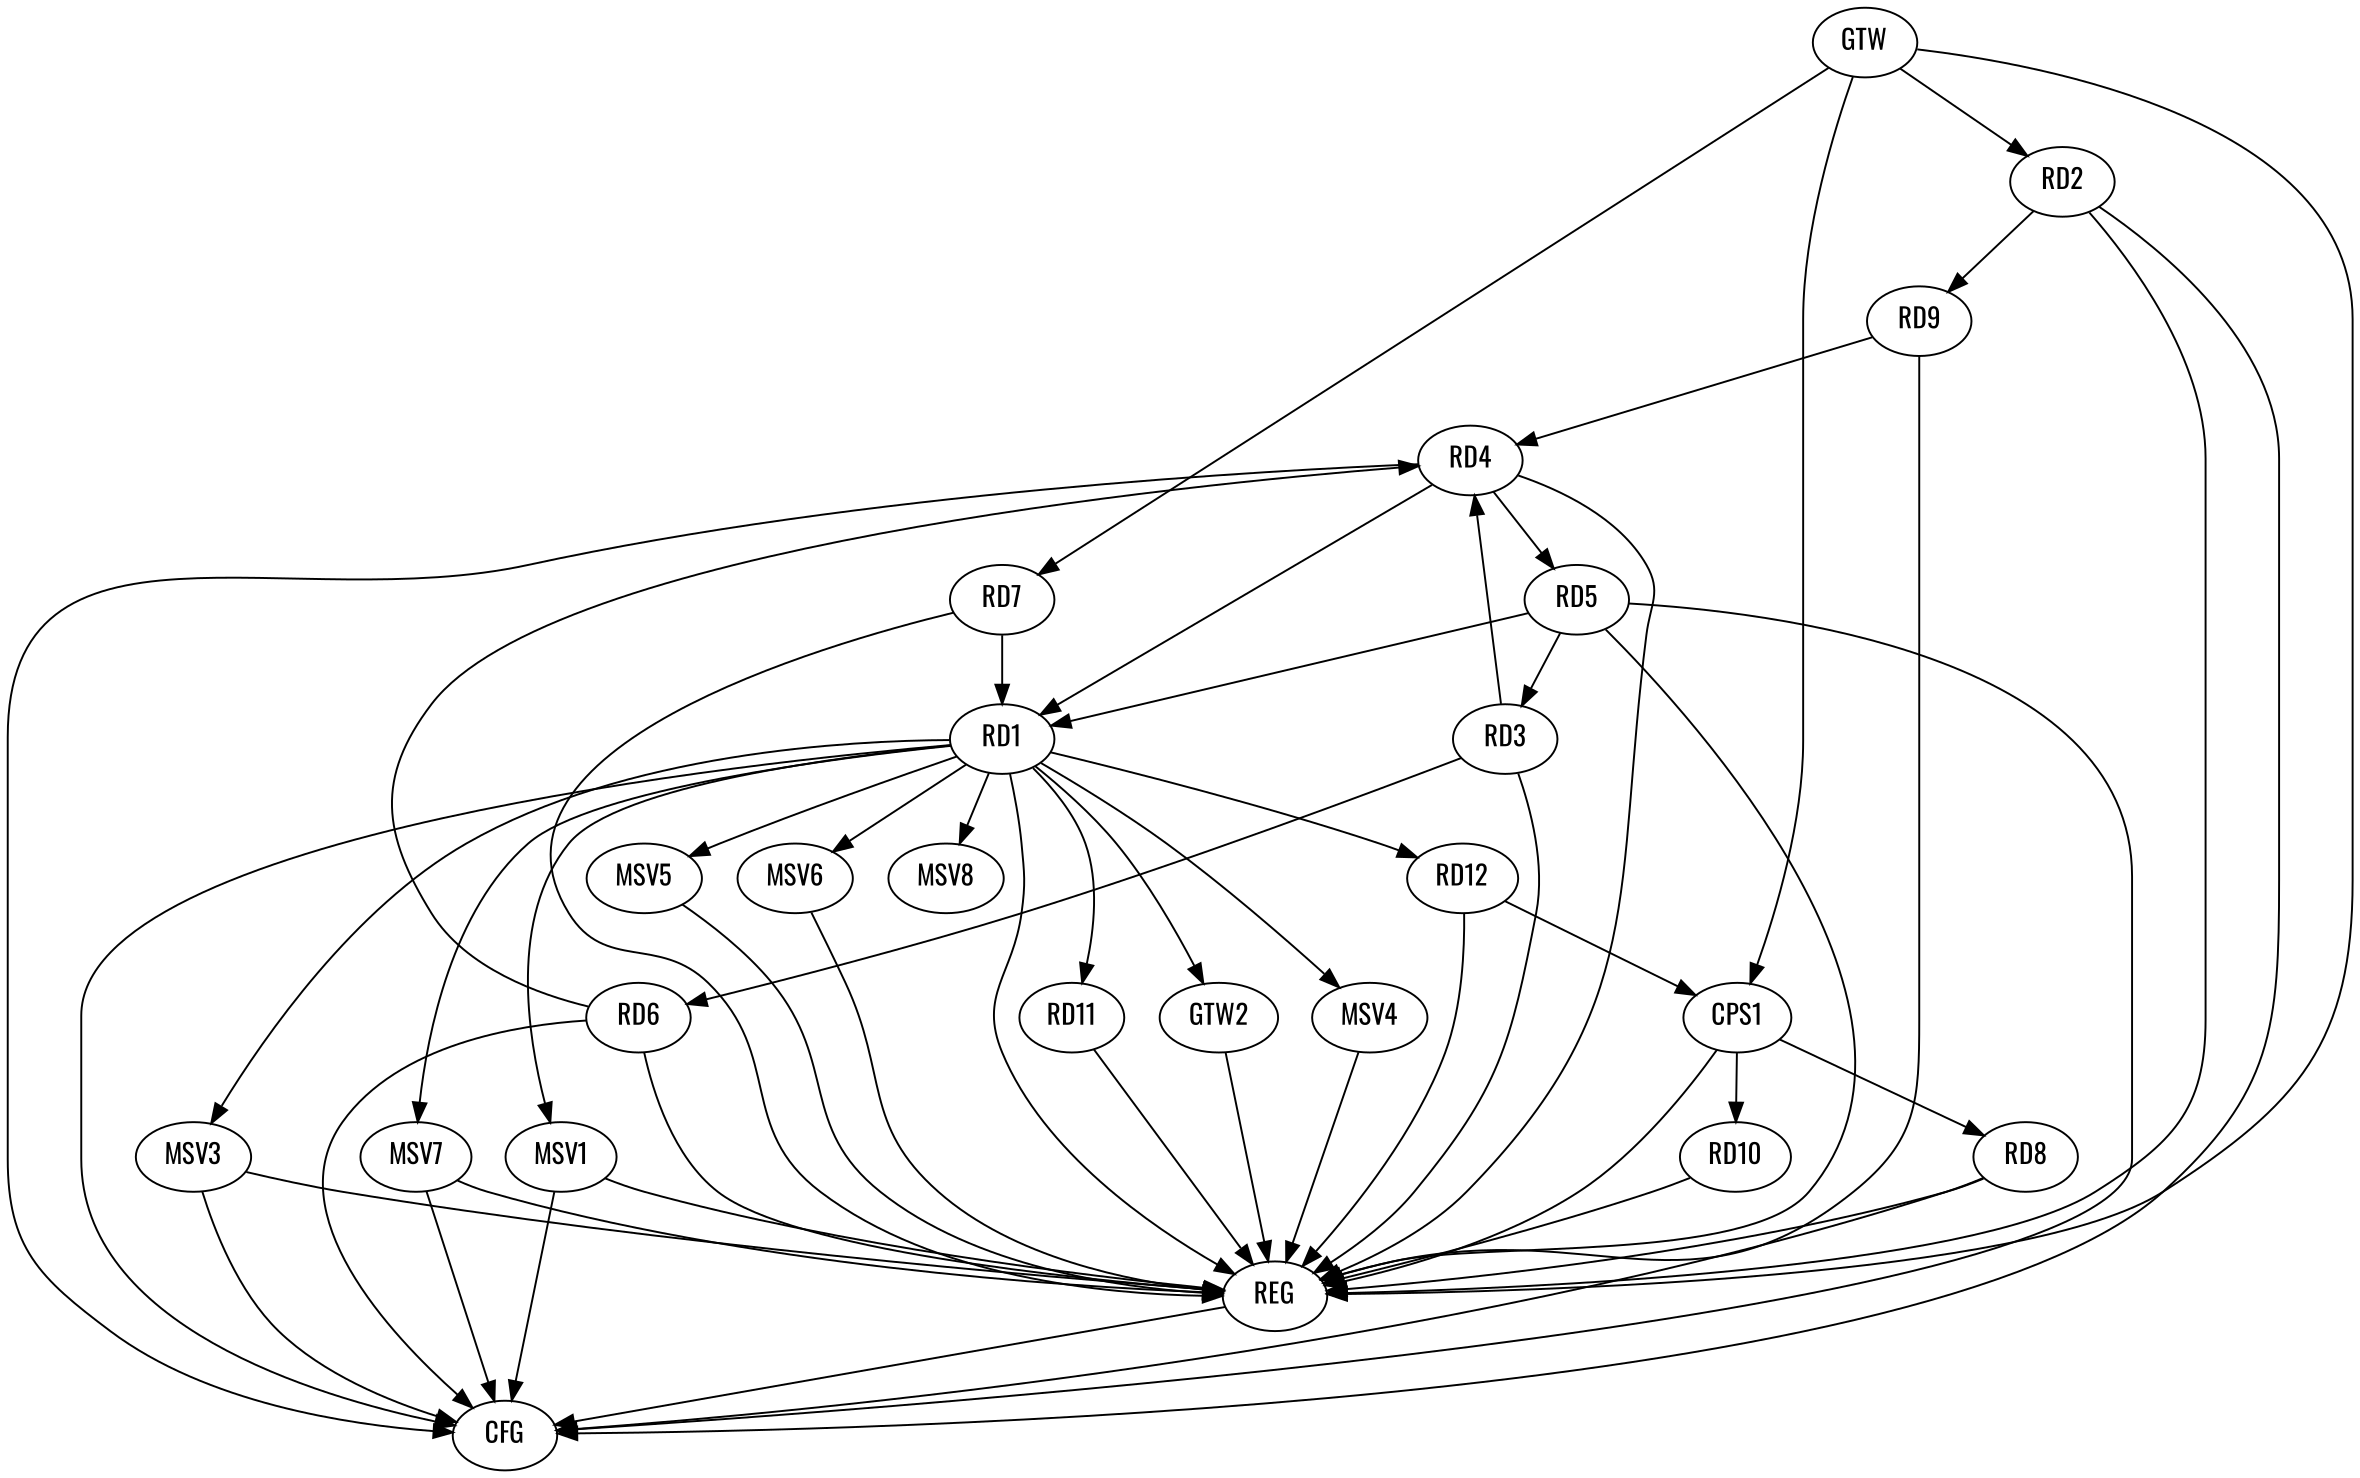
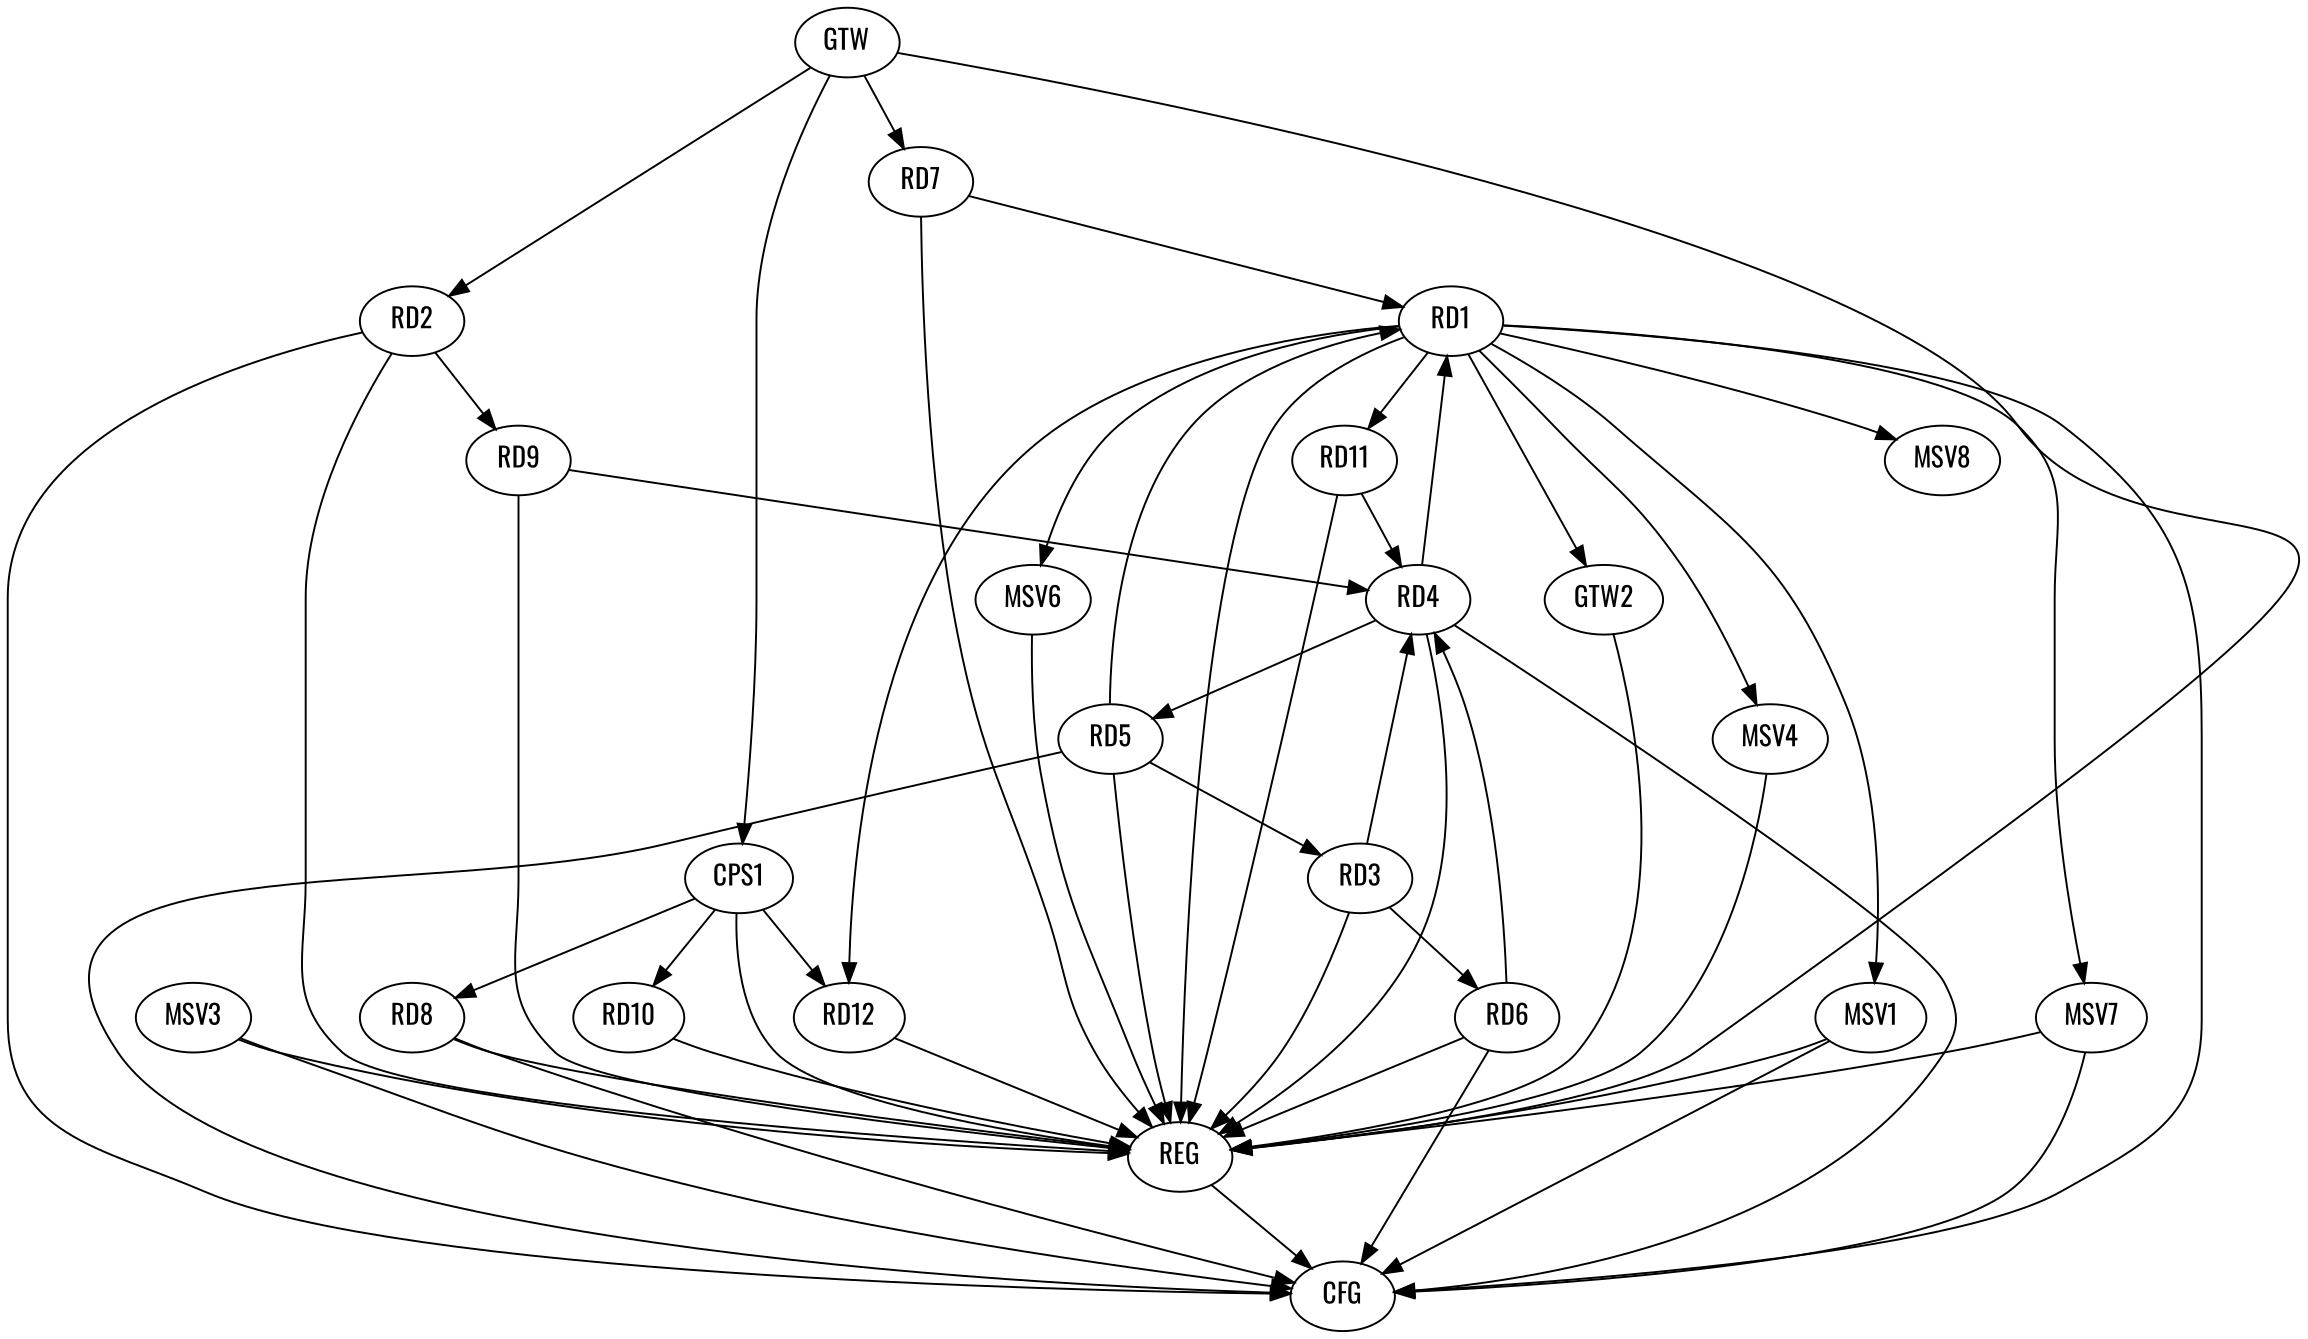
none -> (1377, 521)
(509, 823) -> none
(644, 878) -> none
(1592, 944) -> (788, 940)
